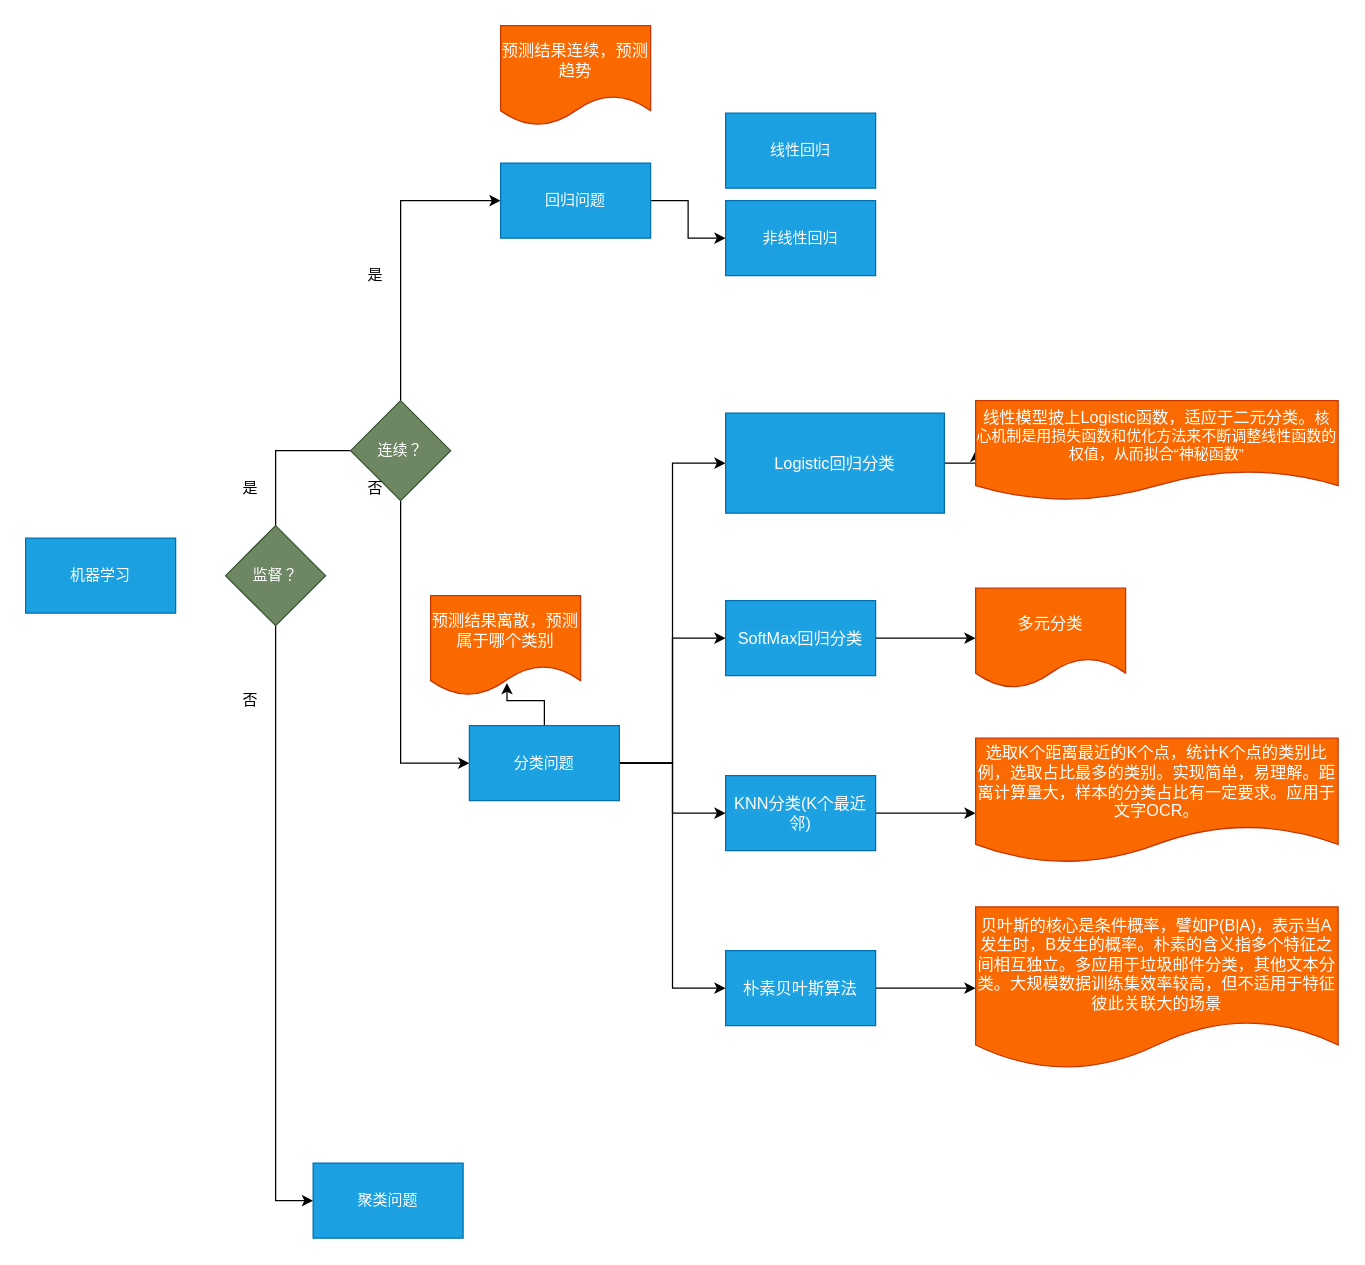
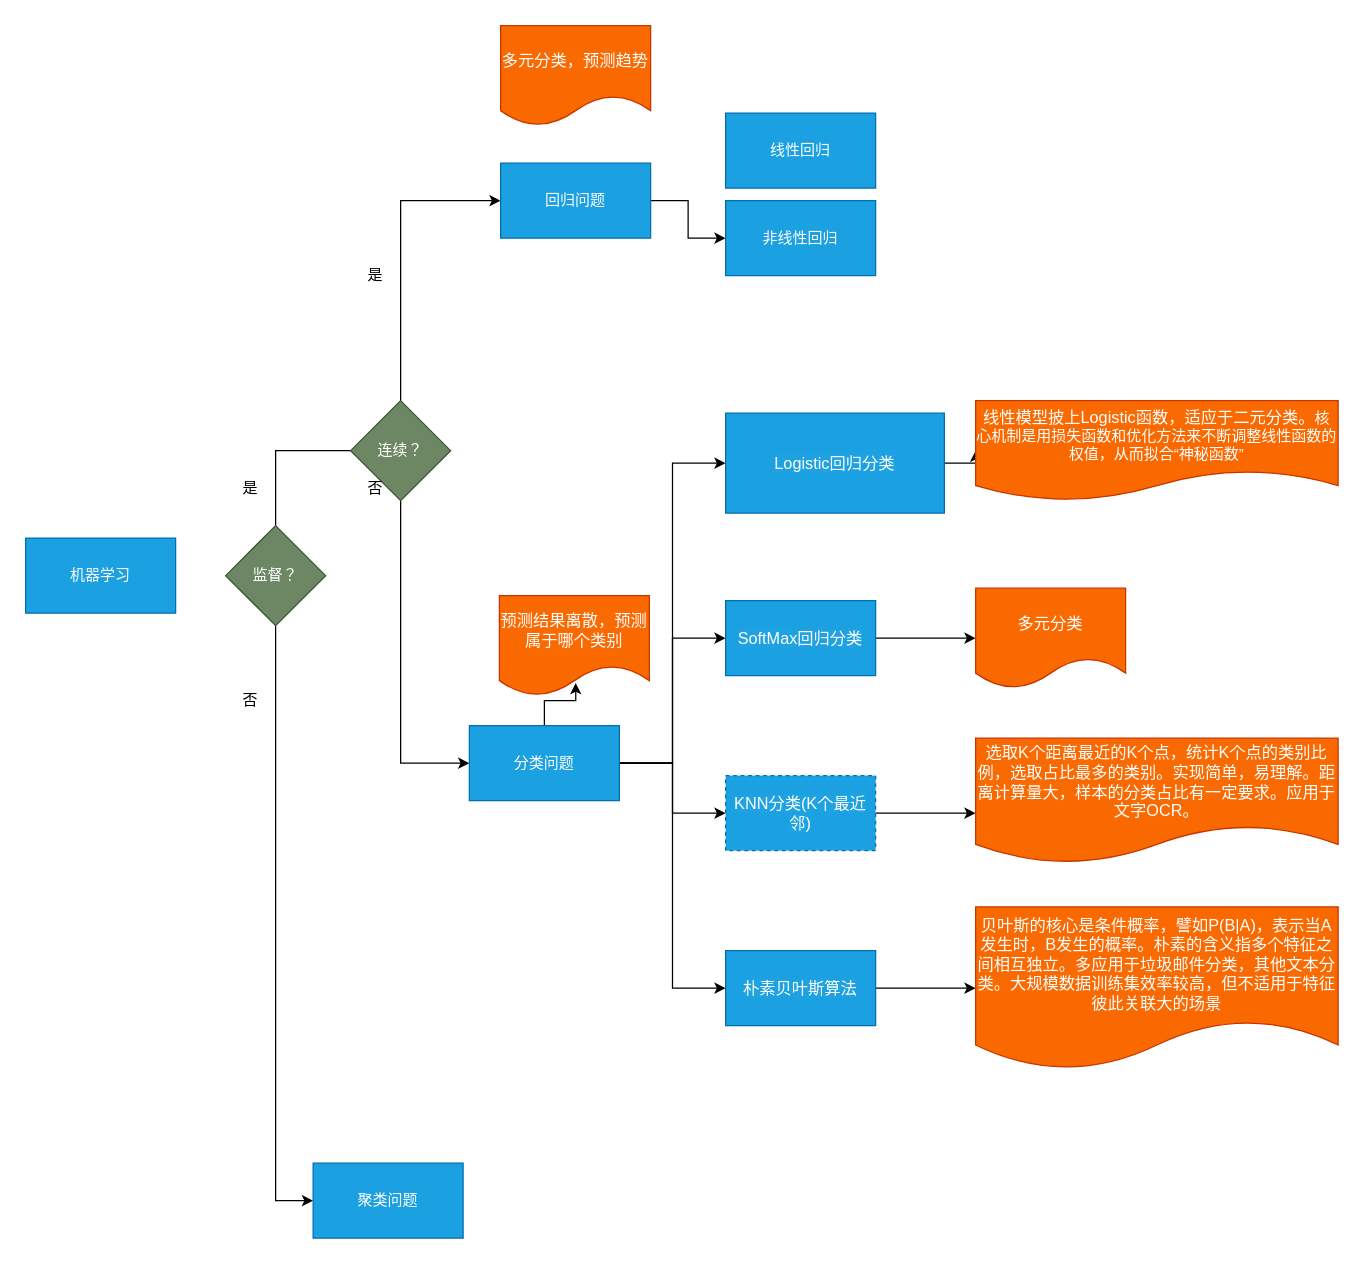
(576, 61) -> (576, 61)
(506, 646) -> (574, 646)
(801, 813) -> (801, 813)
